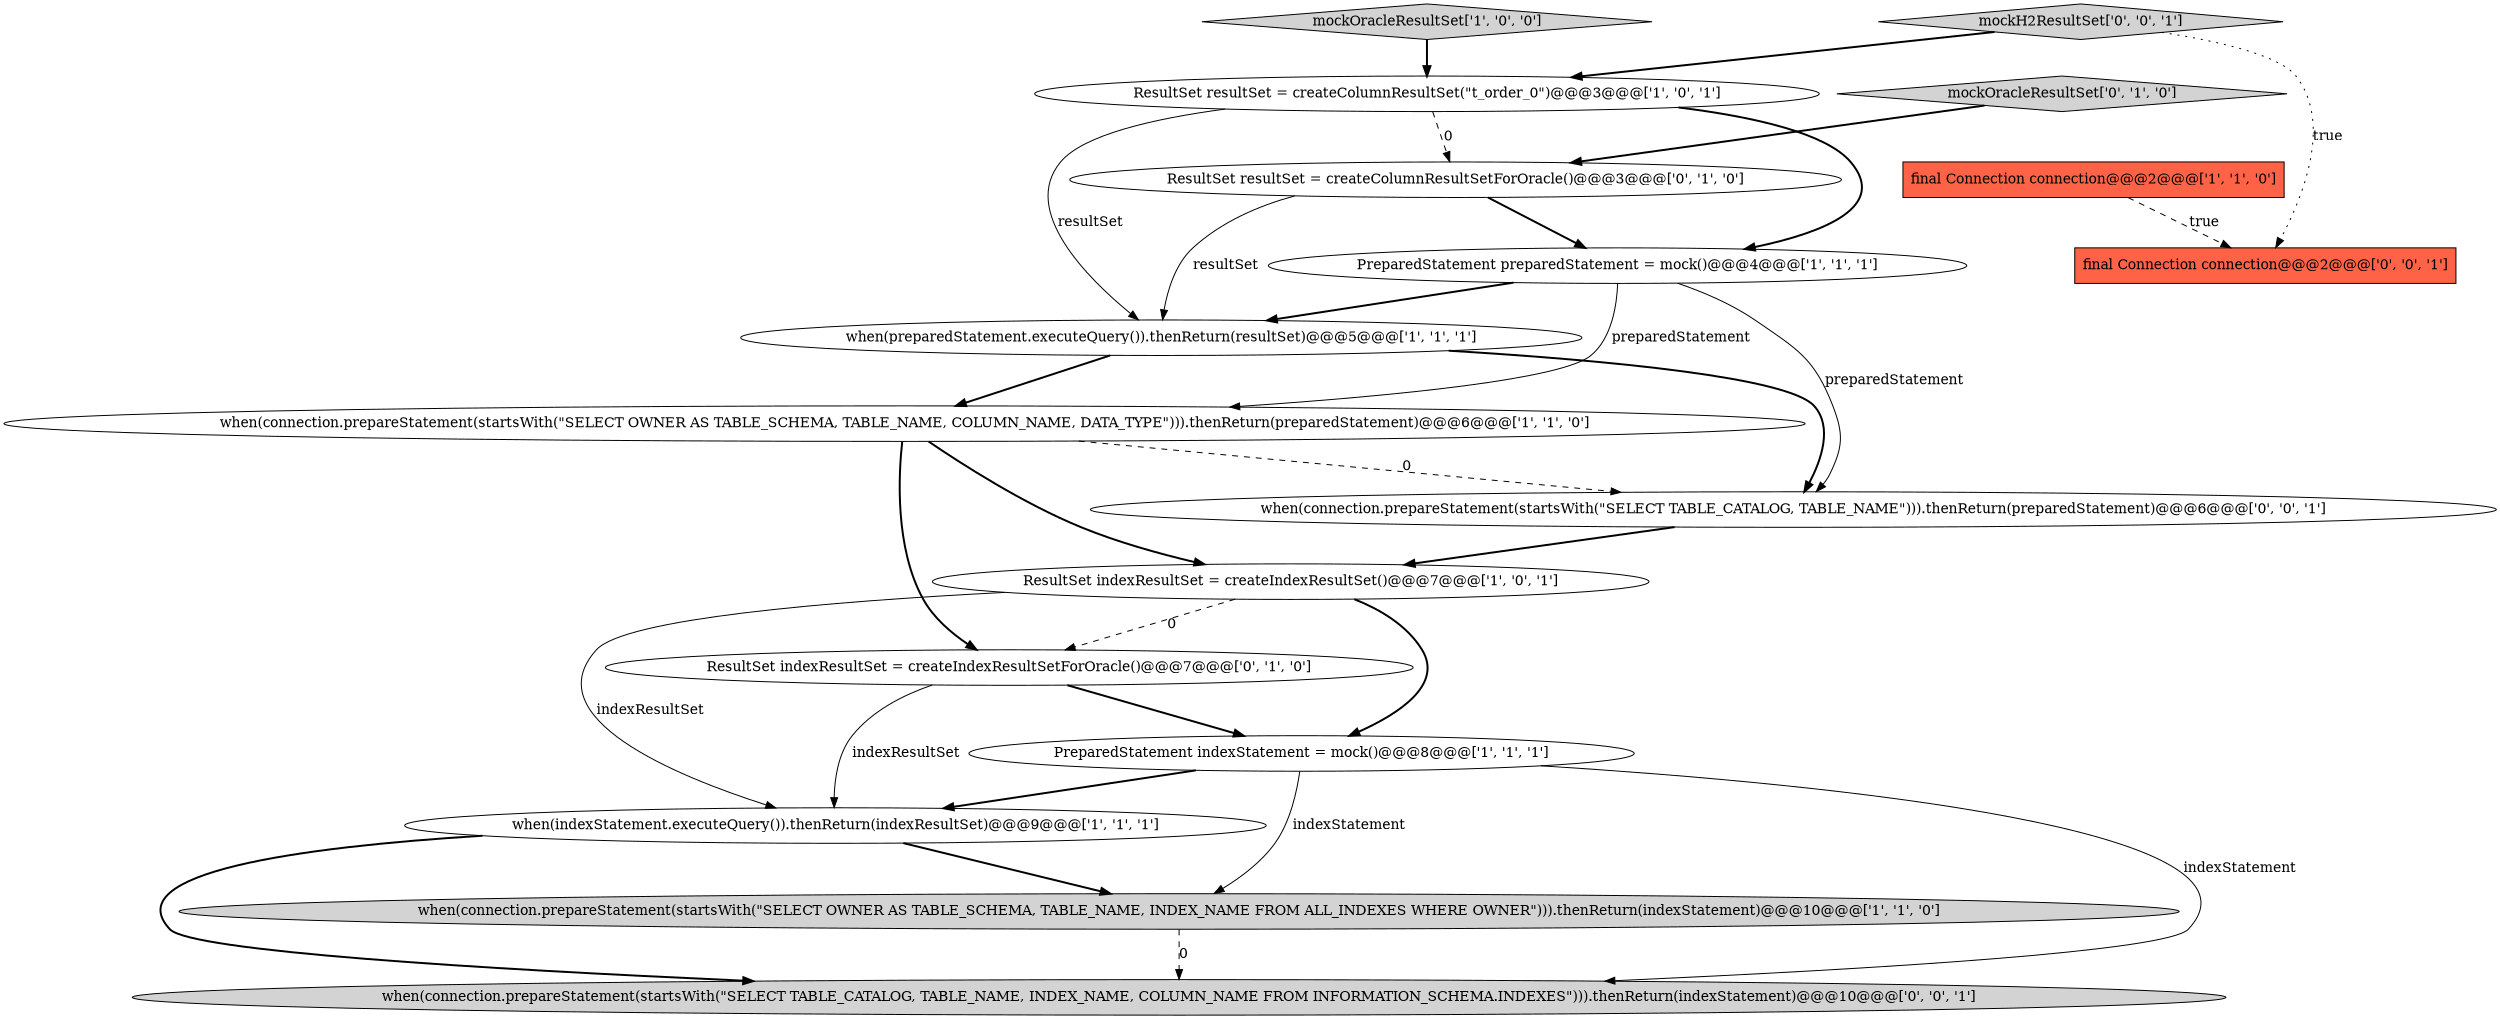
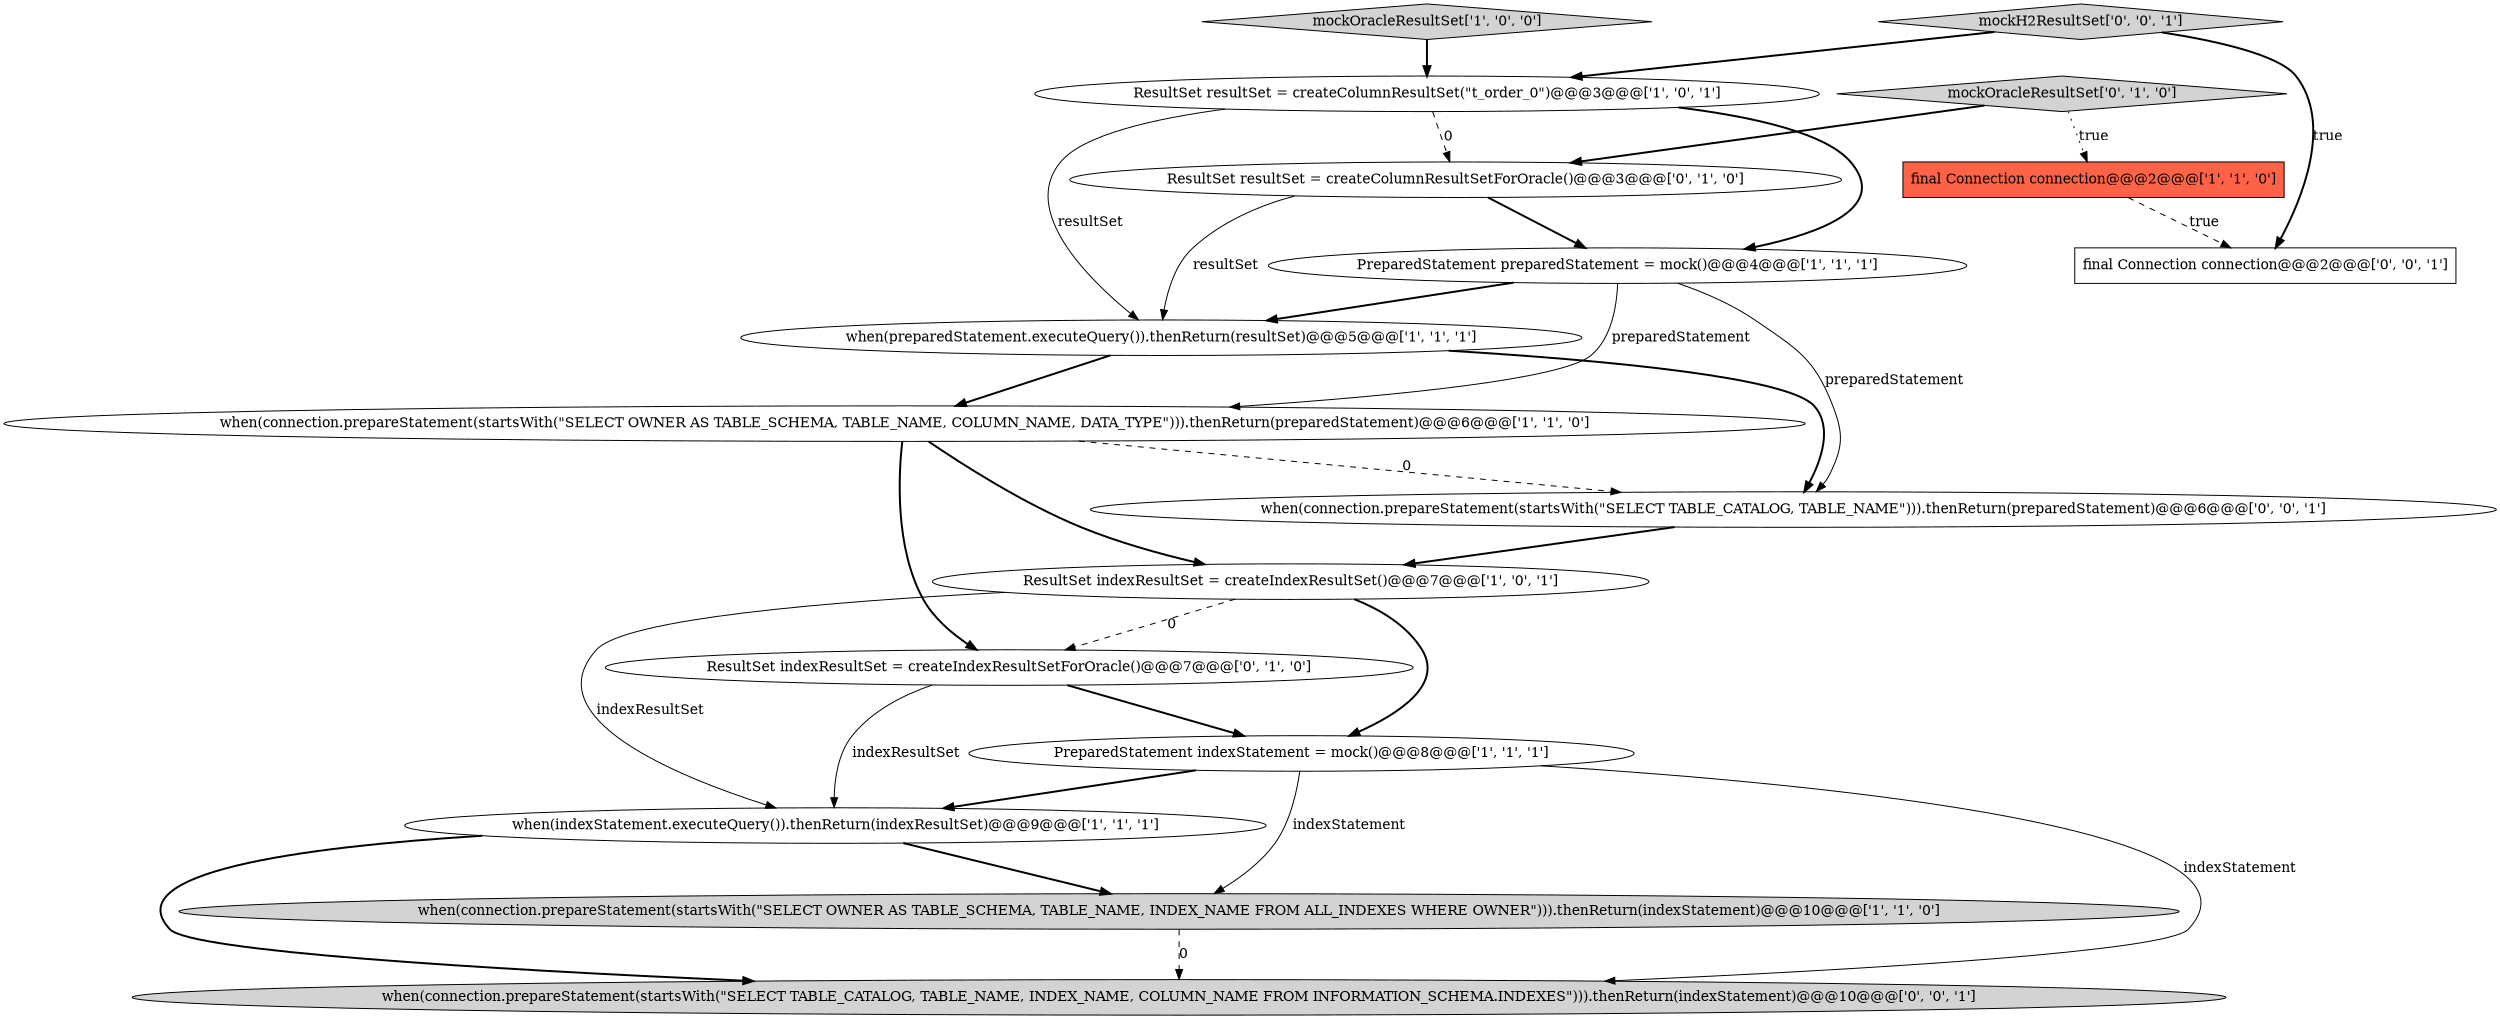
(2303, 89) -> (2303, 89)
none -> (2076, 132)
(2265, 266) -> (2265, 266)
